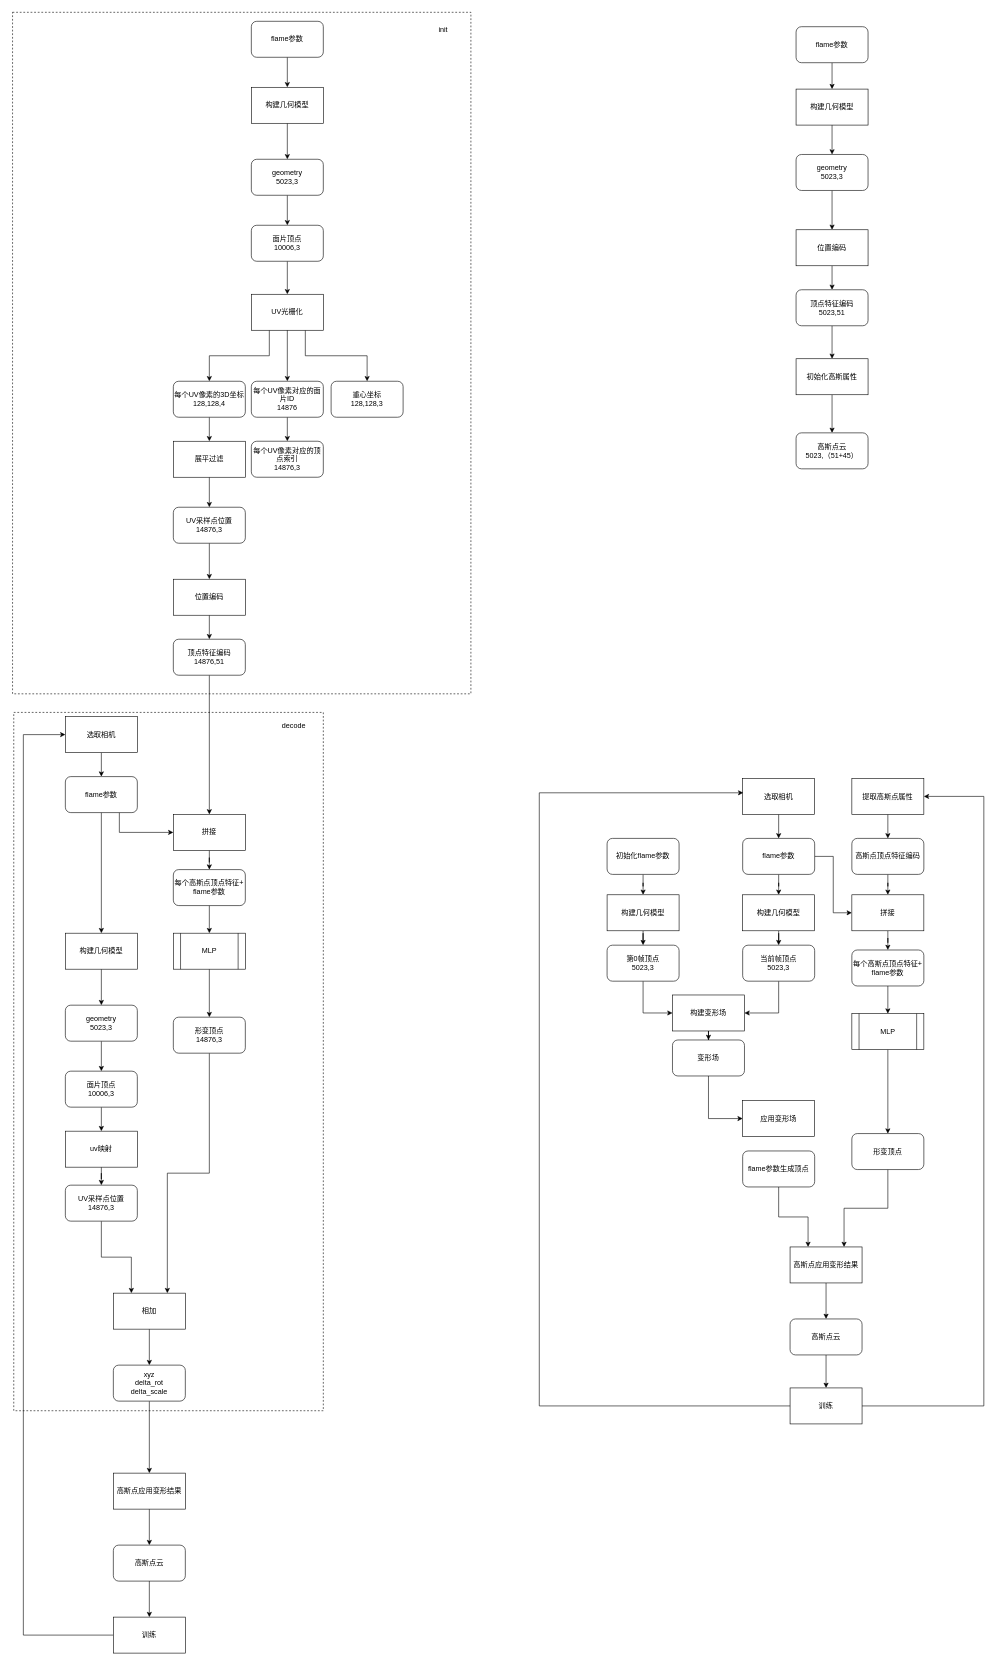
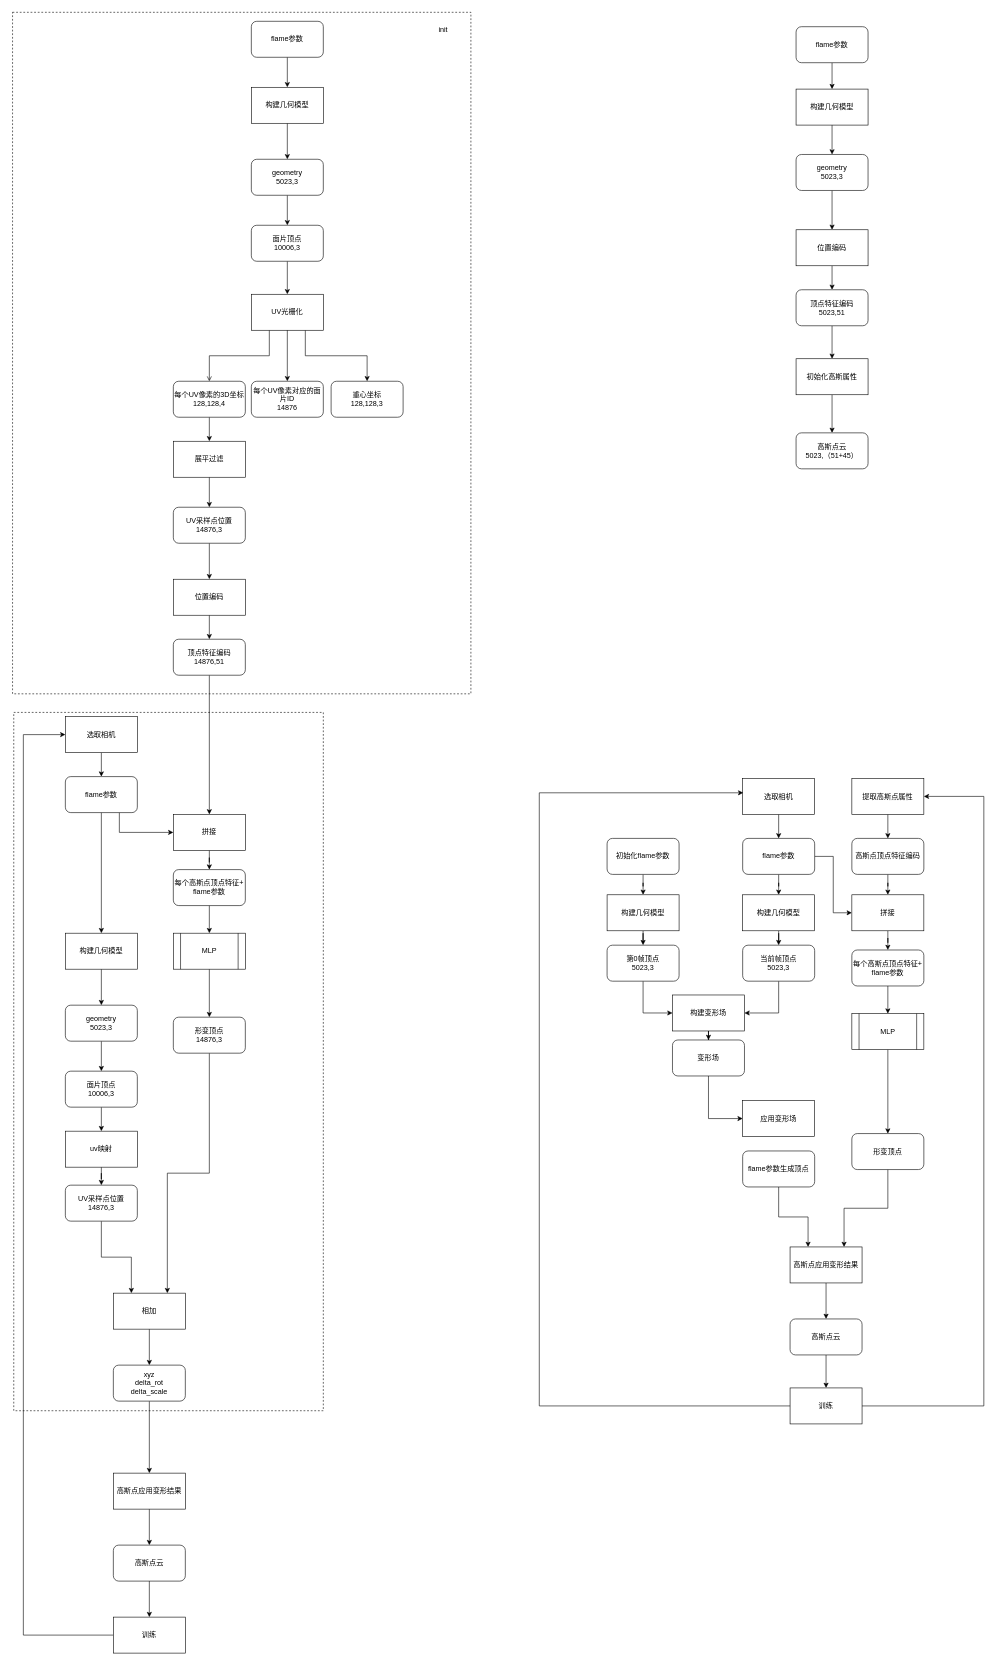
(209, 375) -> (209, 377)
(287, 435) -> none
(287, 459) -> none
(294, 726) -> none
